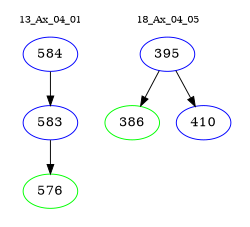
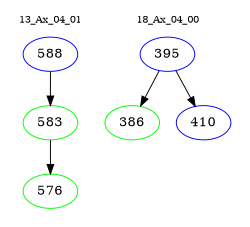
(168, 20) -> (168, 20)
(50, 54) -> (50, 54)
(50, 123) -> (50, 123)
